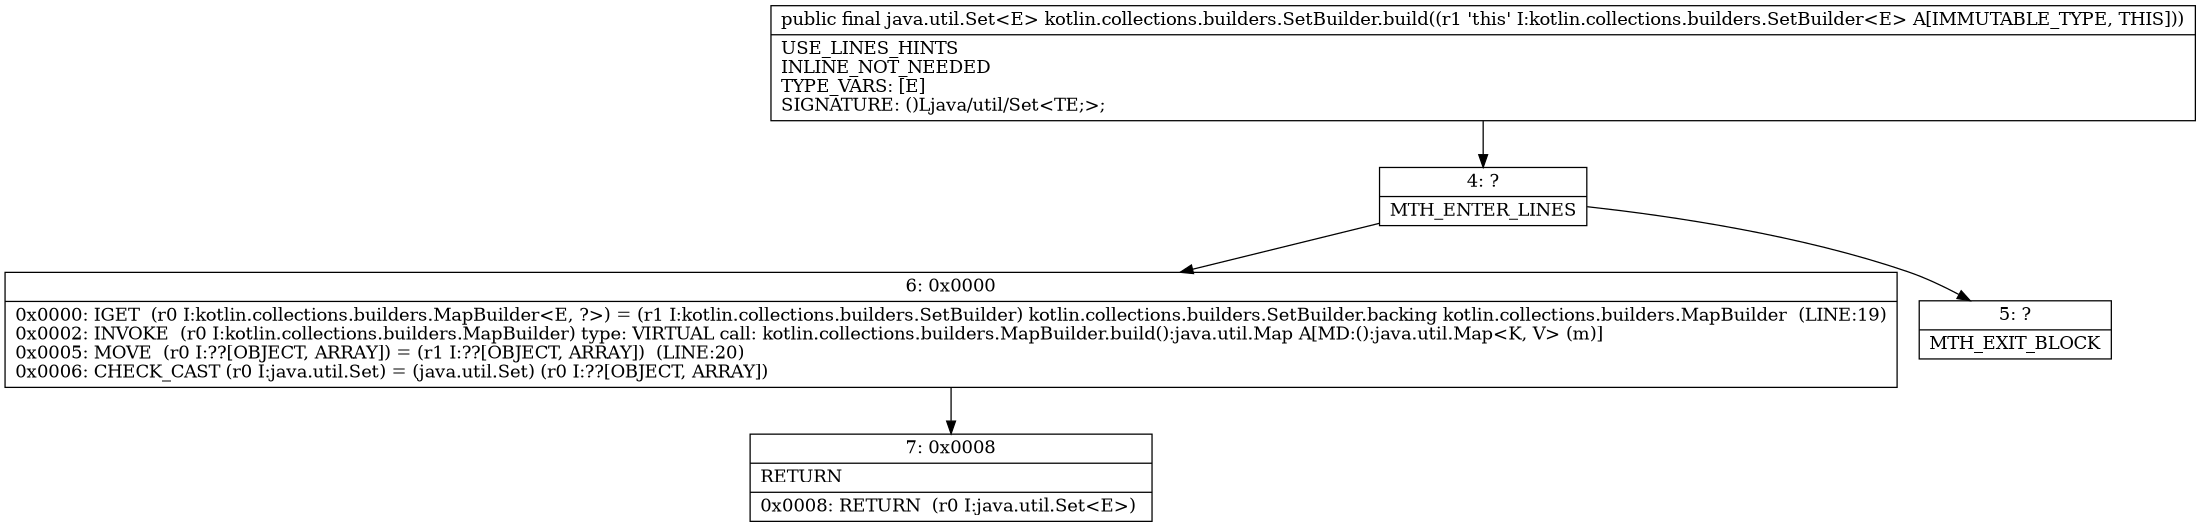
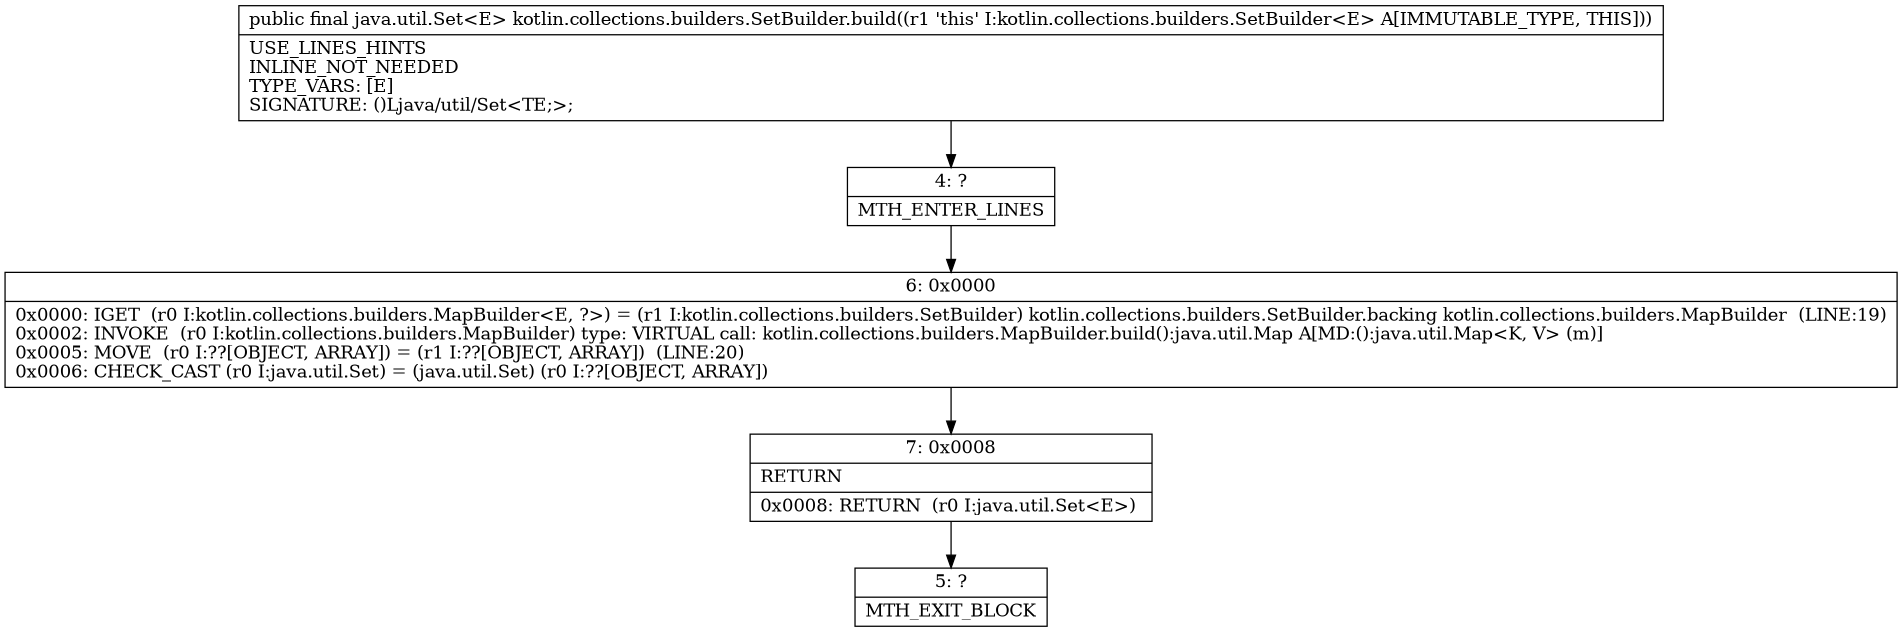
(1777, 237) -> (951, 538)
